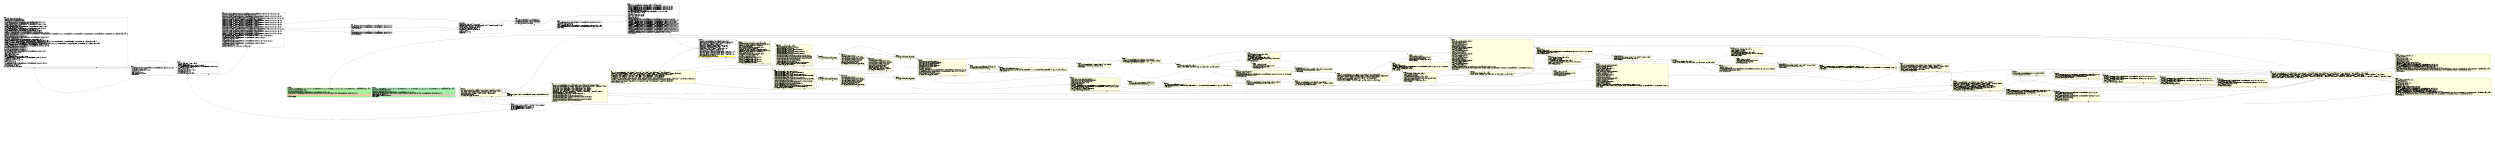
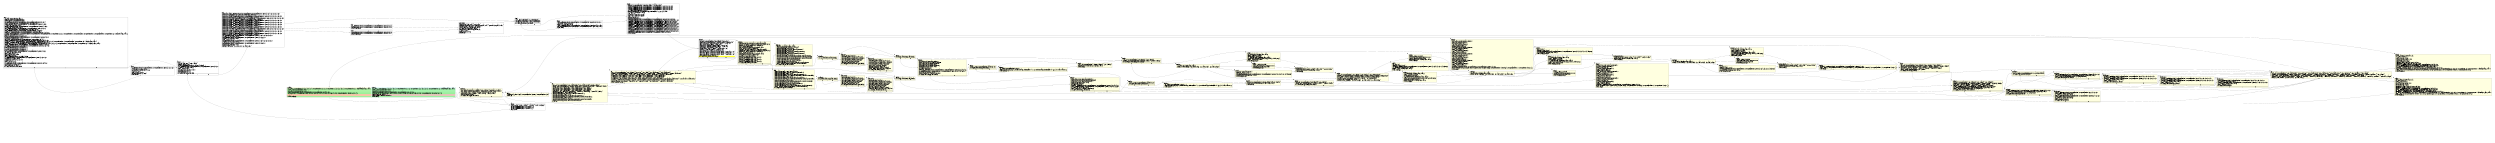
(138, 74) -> (139, 74)
none -> (880, 85)
